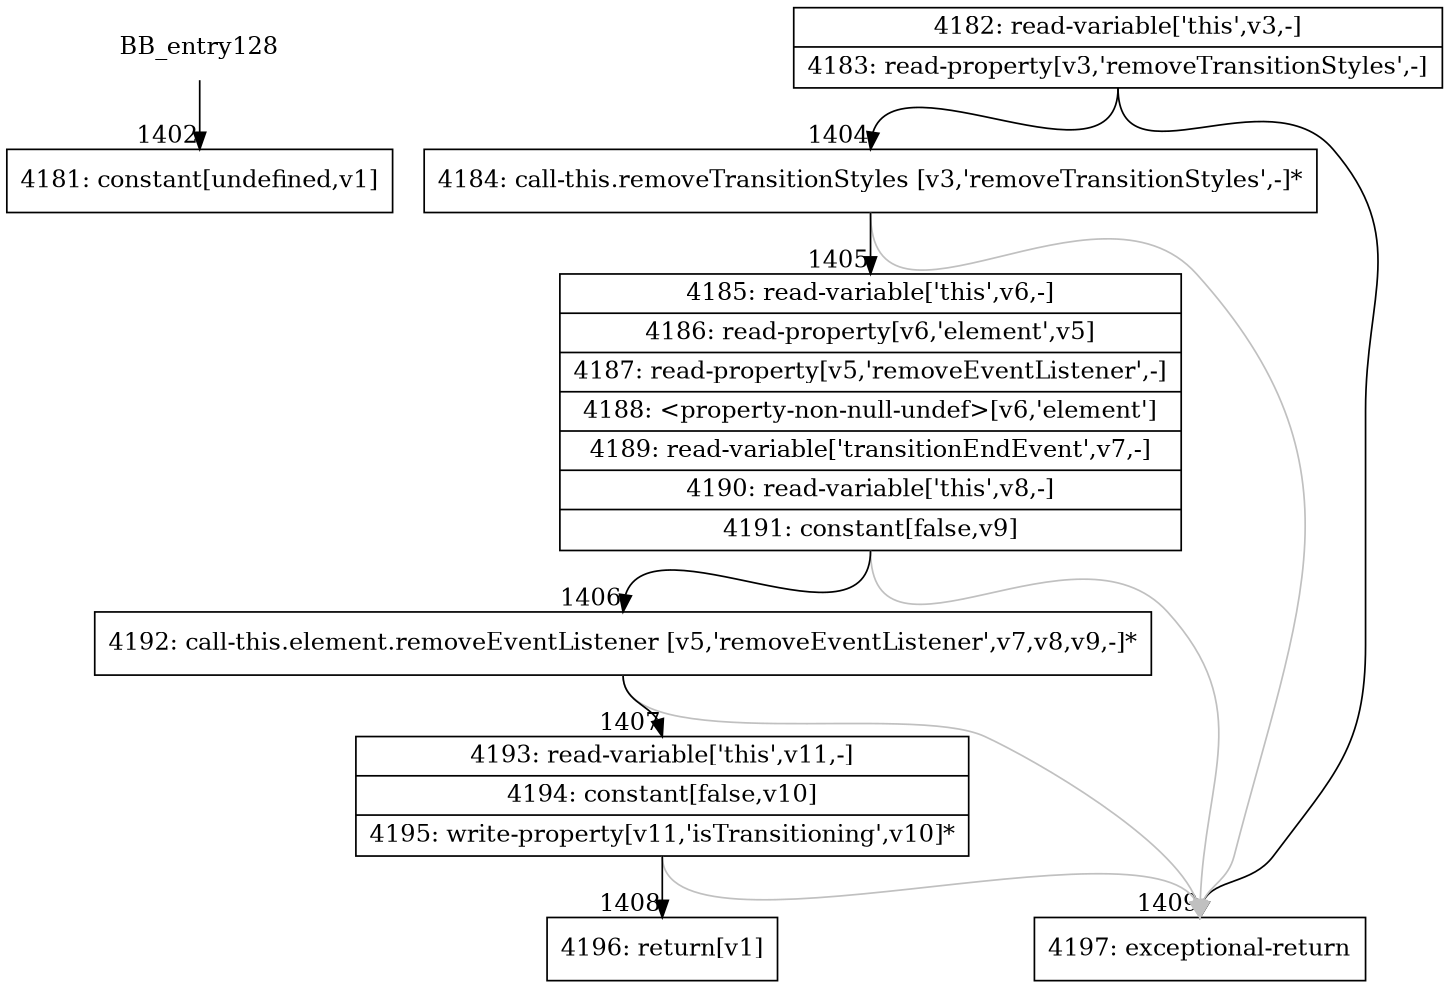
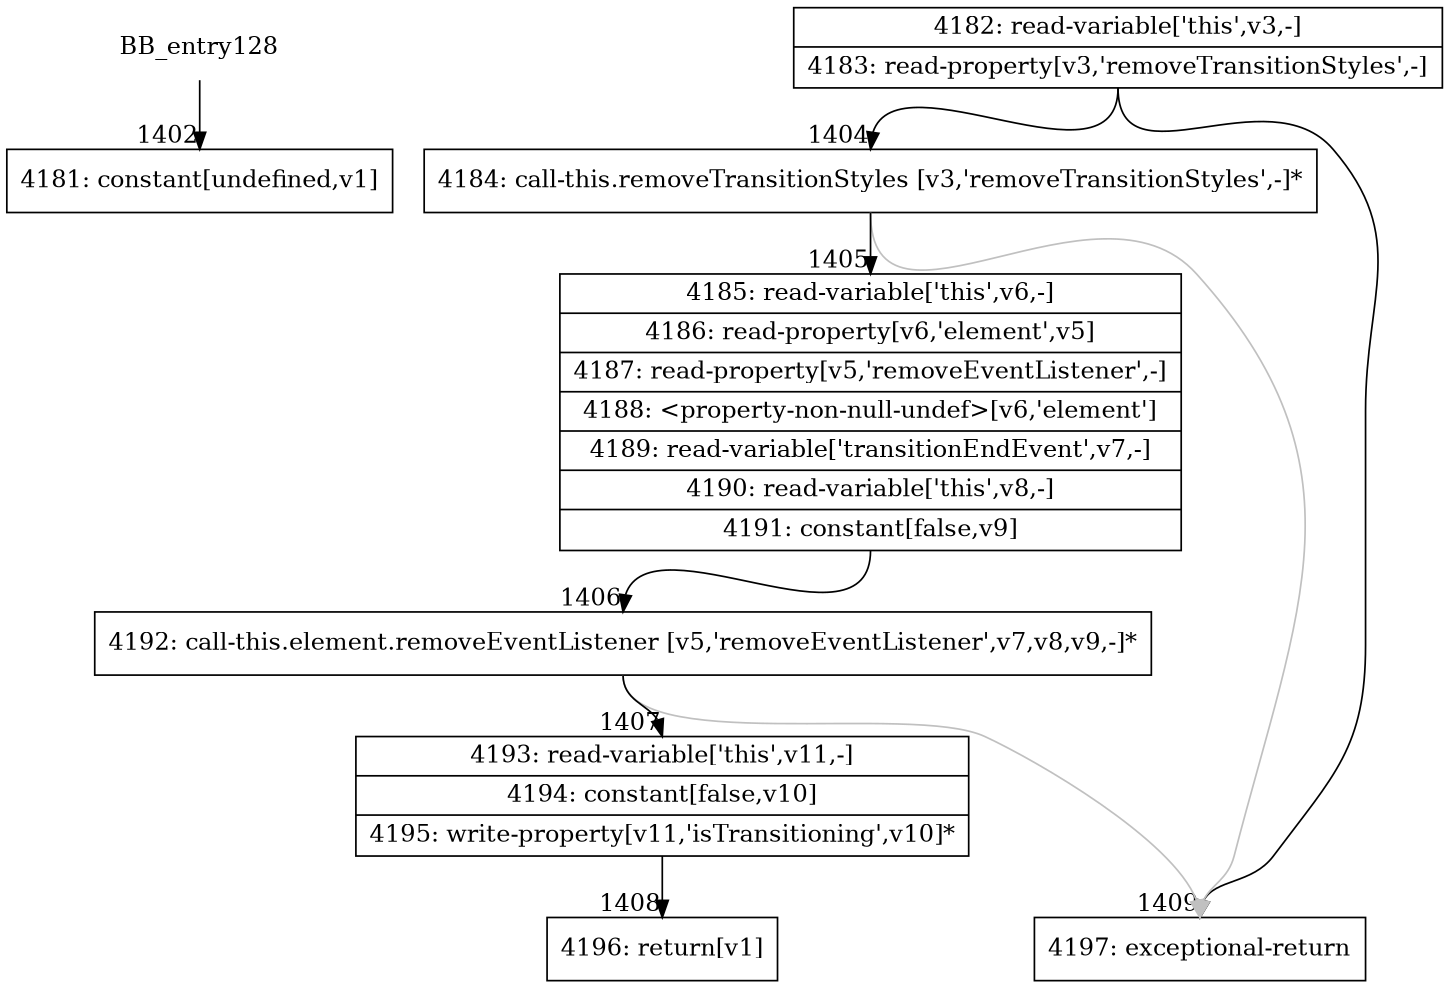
(1152, 601) -> none
(923, 888) -> none
